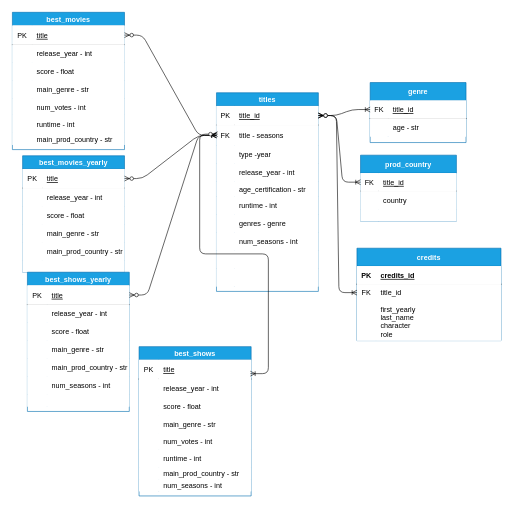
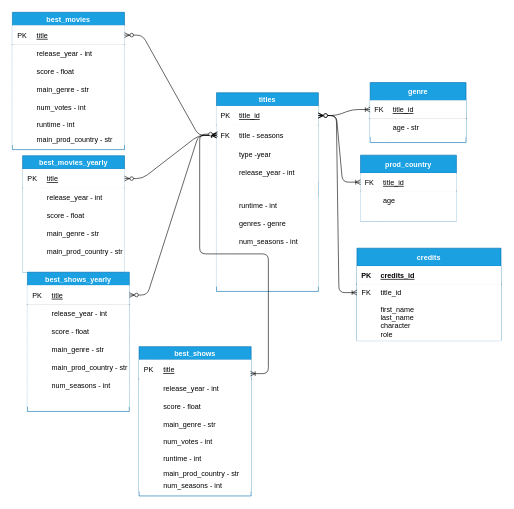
(276, 189) -> none
(397, 200) -> (389, 200)
(403, 309) -> (399, 309)
